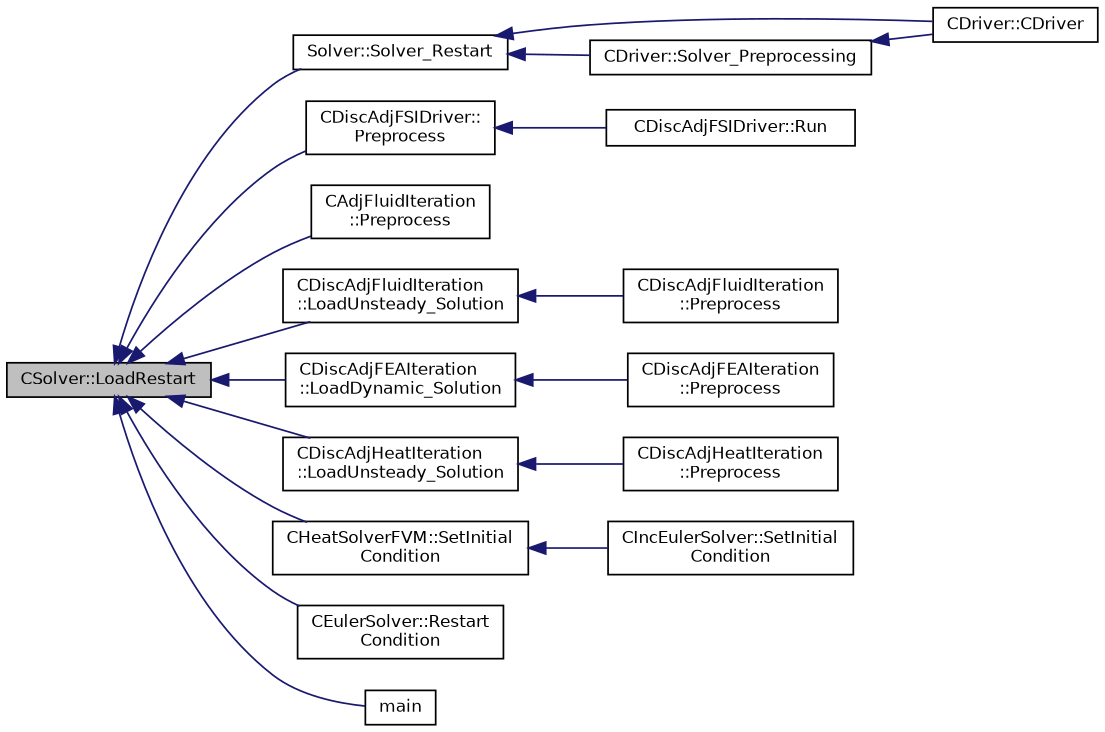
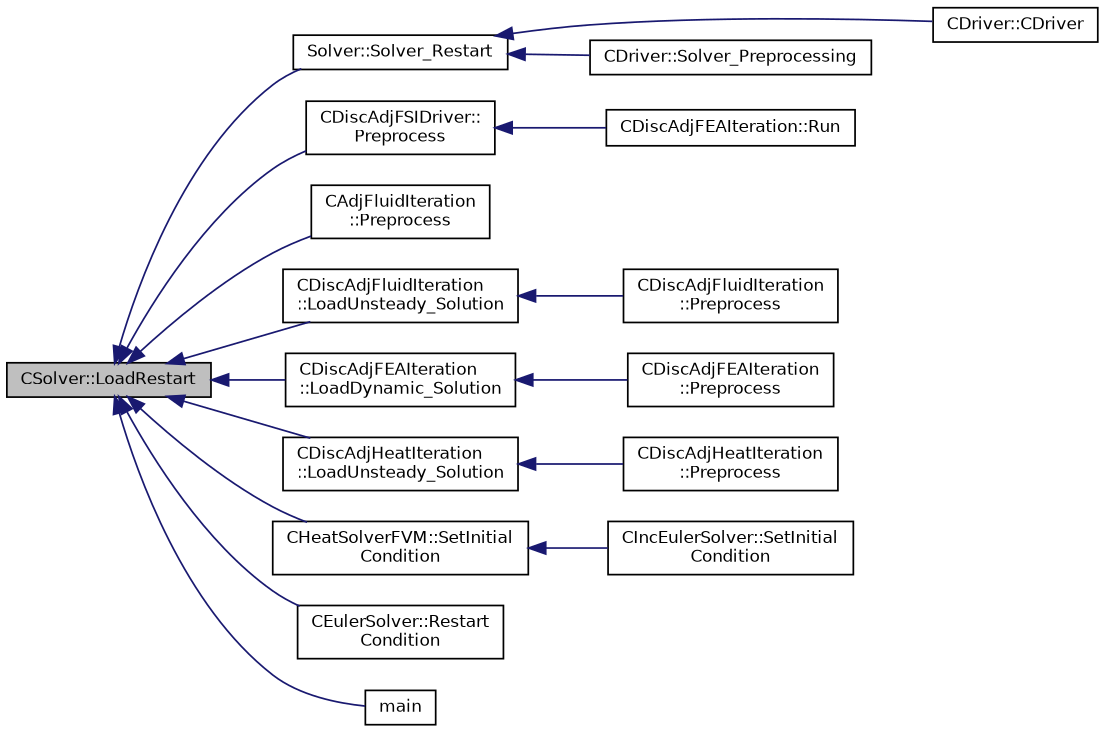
(911, 37) -> none
(731, 128) -> (731, 128)
